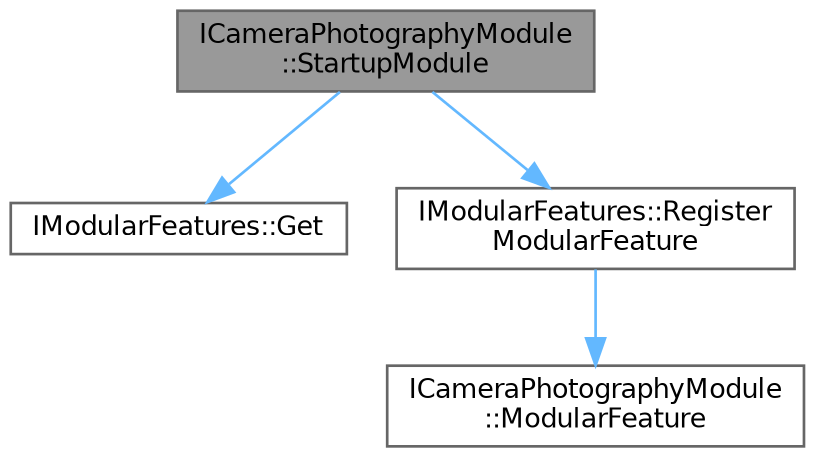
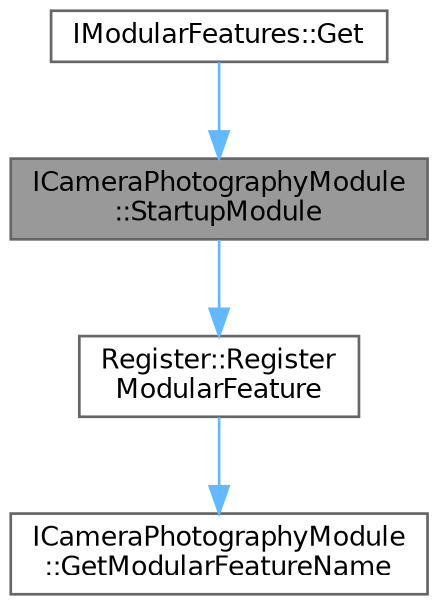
(284, 138) -> (219, 97)
(596, 229) -> (219, 376)
(596, 406) -> (219, 554)
